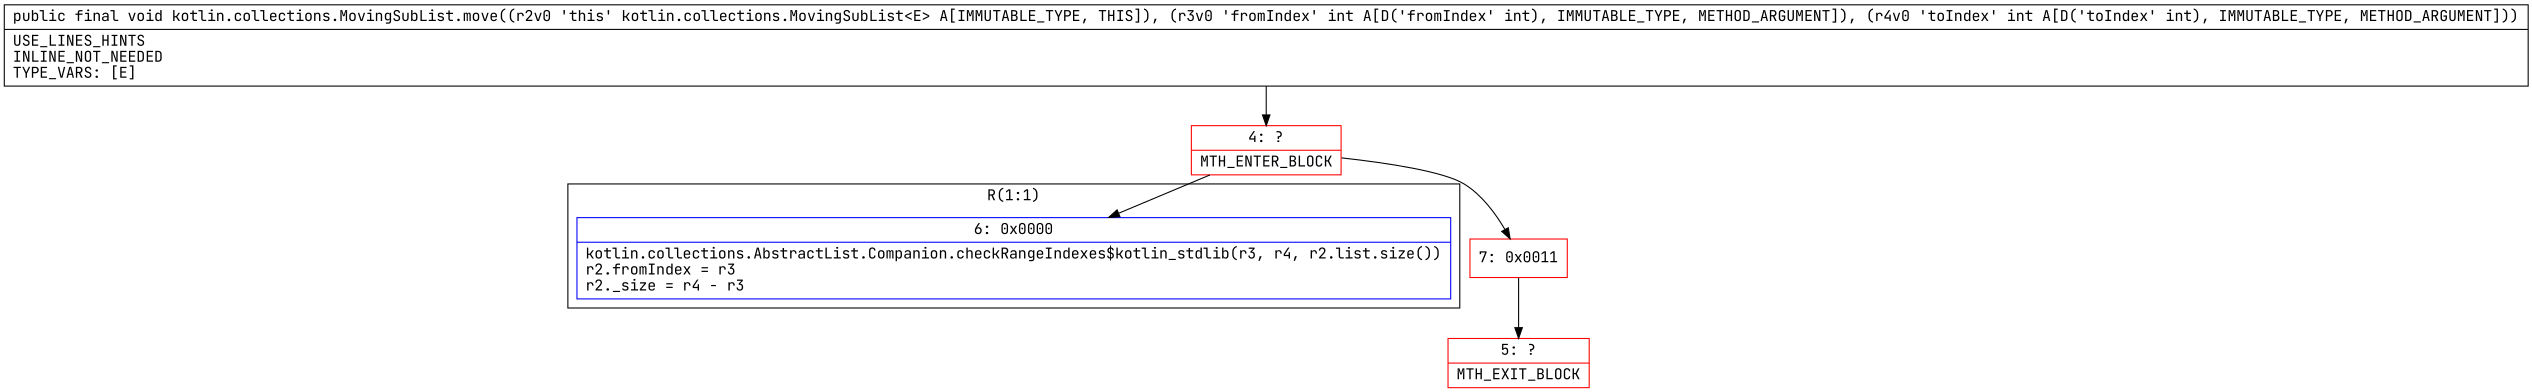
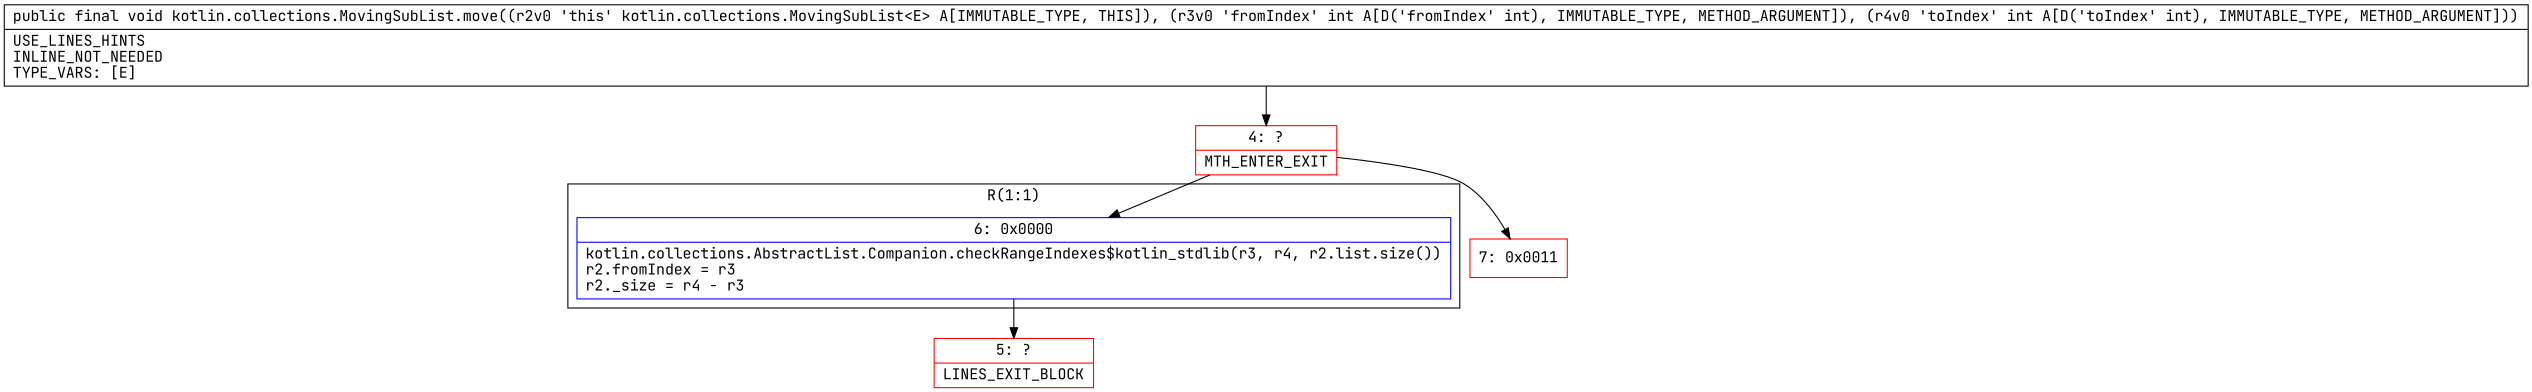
(1266, 162) -> (1266, 162)
(1519, 303) -> (1014, 315)
(1519, 375) -> (1014, 375)
